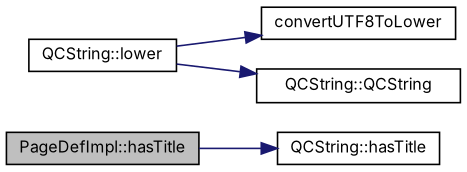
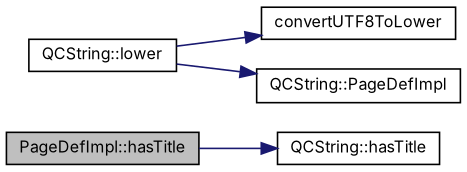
(359, 86) -> (359, 86)
